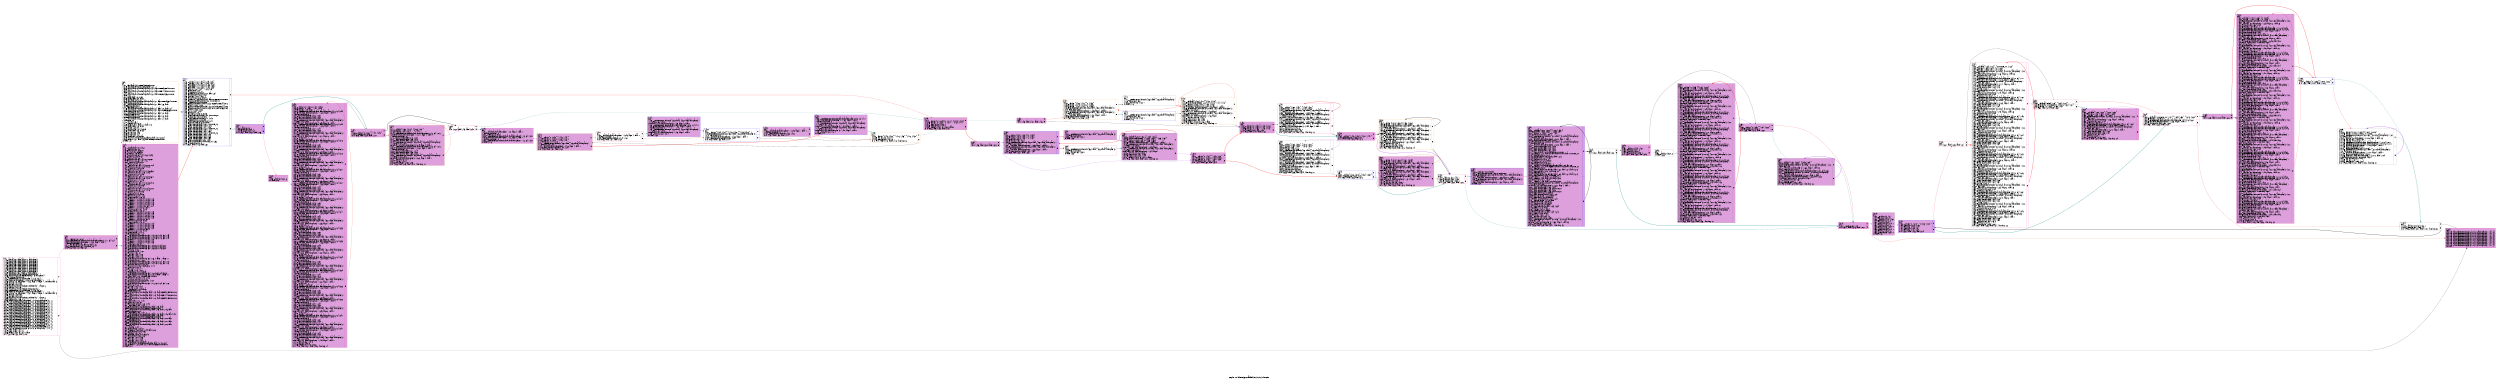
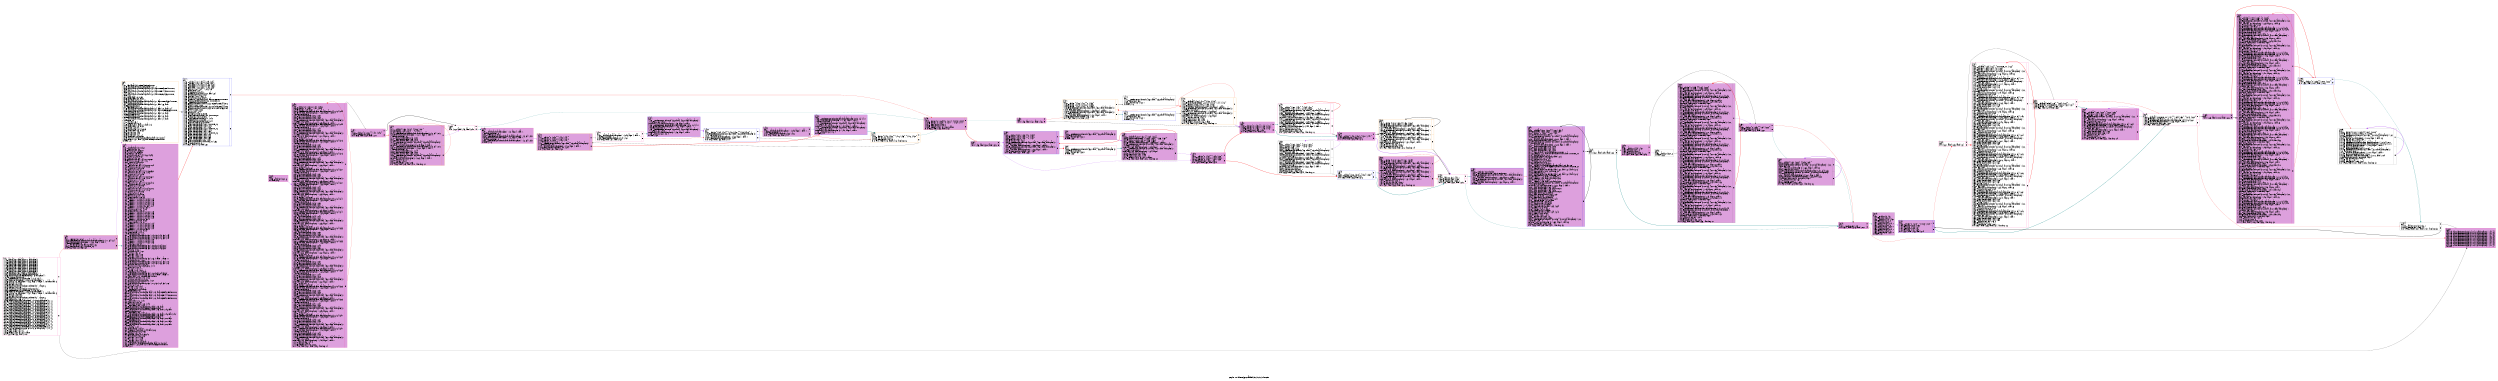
(250, 129) -> none
